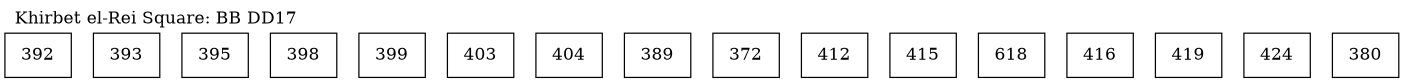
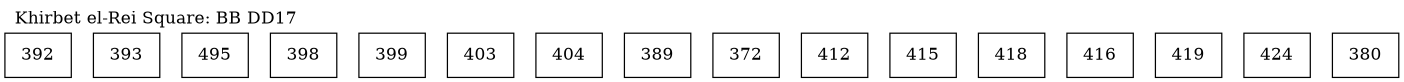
(215, 55) -> (215, 55)
(1012, 55) -> (1012, 55)
